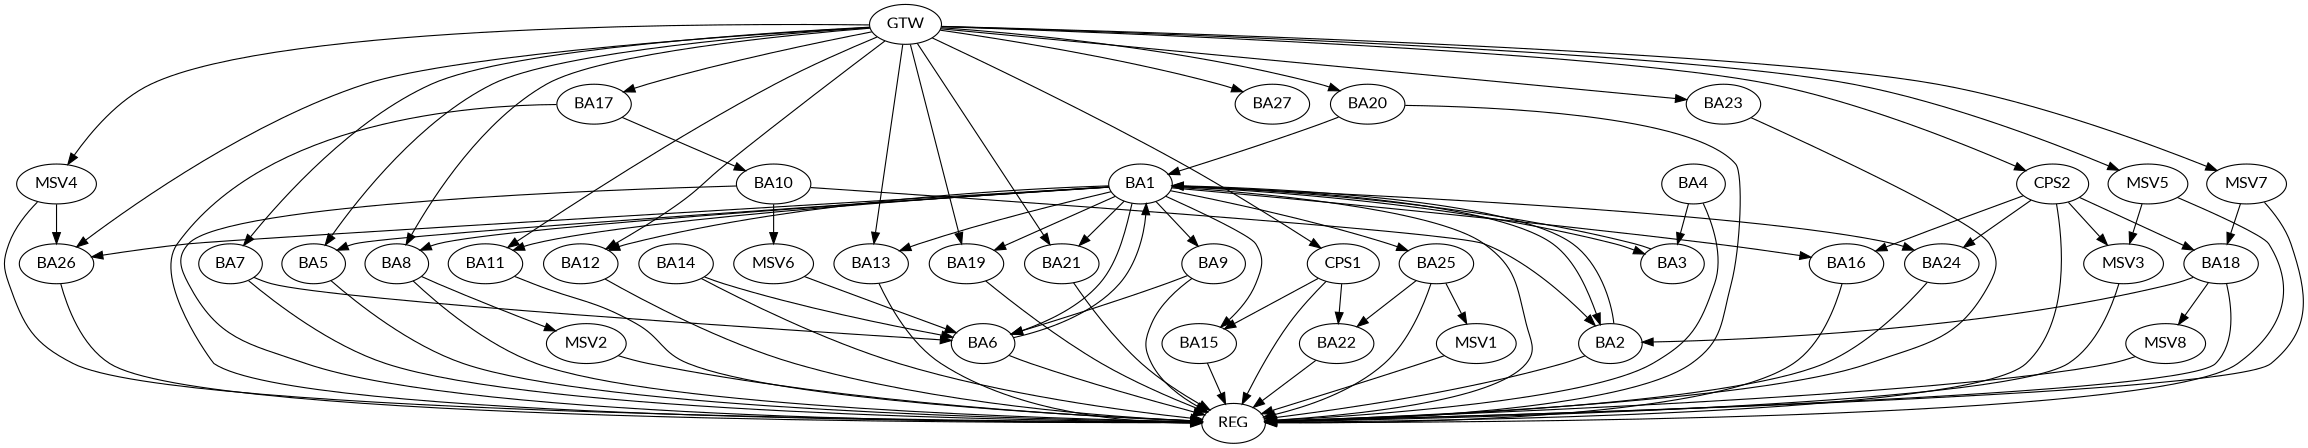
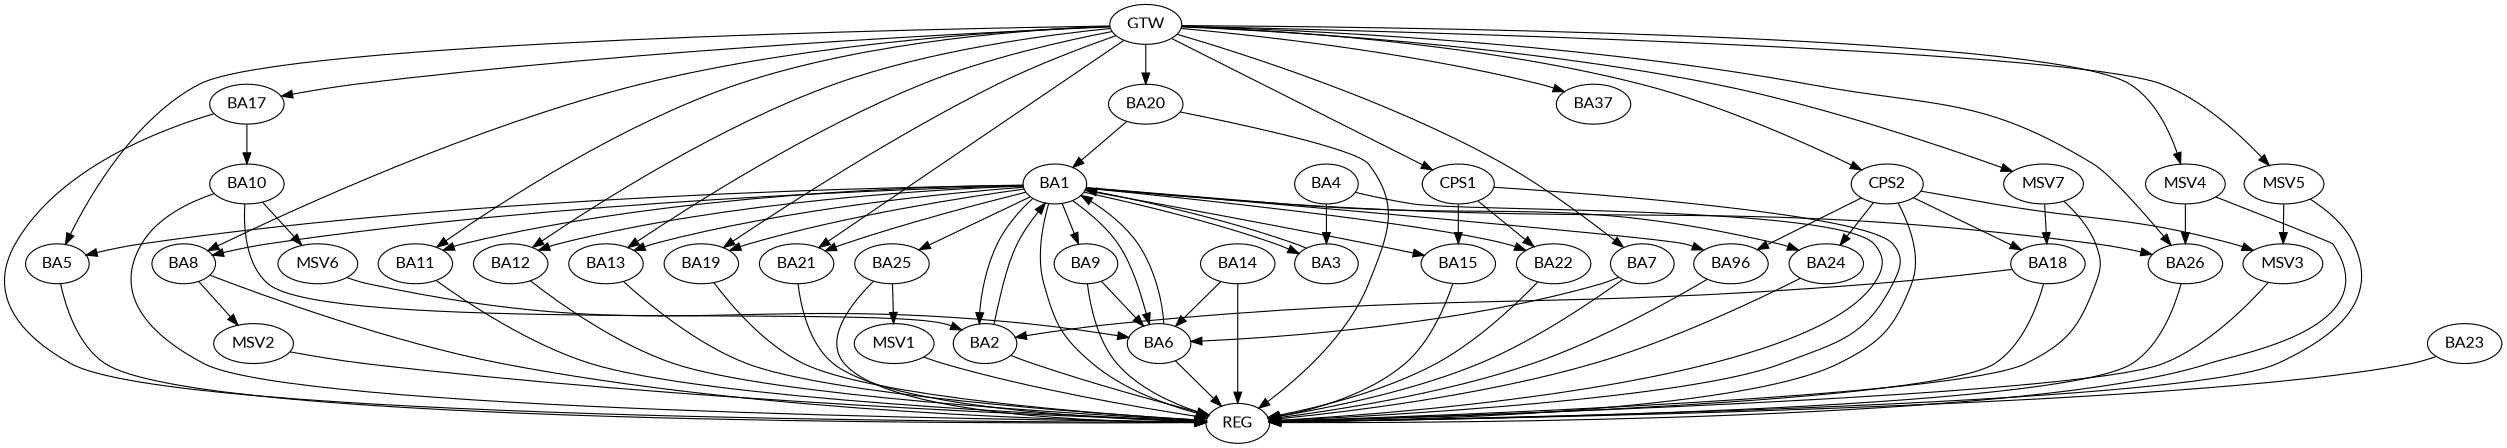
(1308, 64) -> none
(1272, 104) -> (1594, 104)
(1846, 264) -> (1731, 264)
(1391, 300) -> (1345, 217)
(2166, 344) -> none
